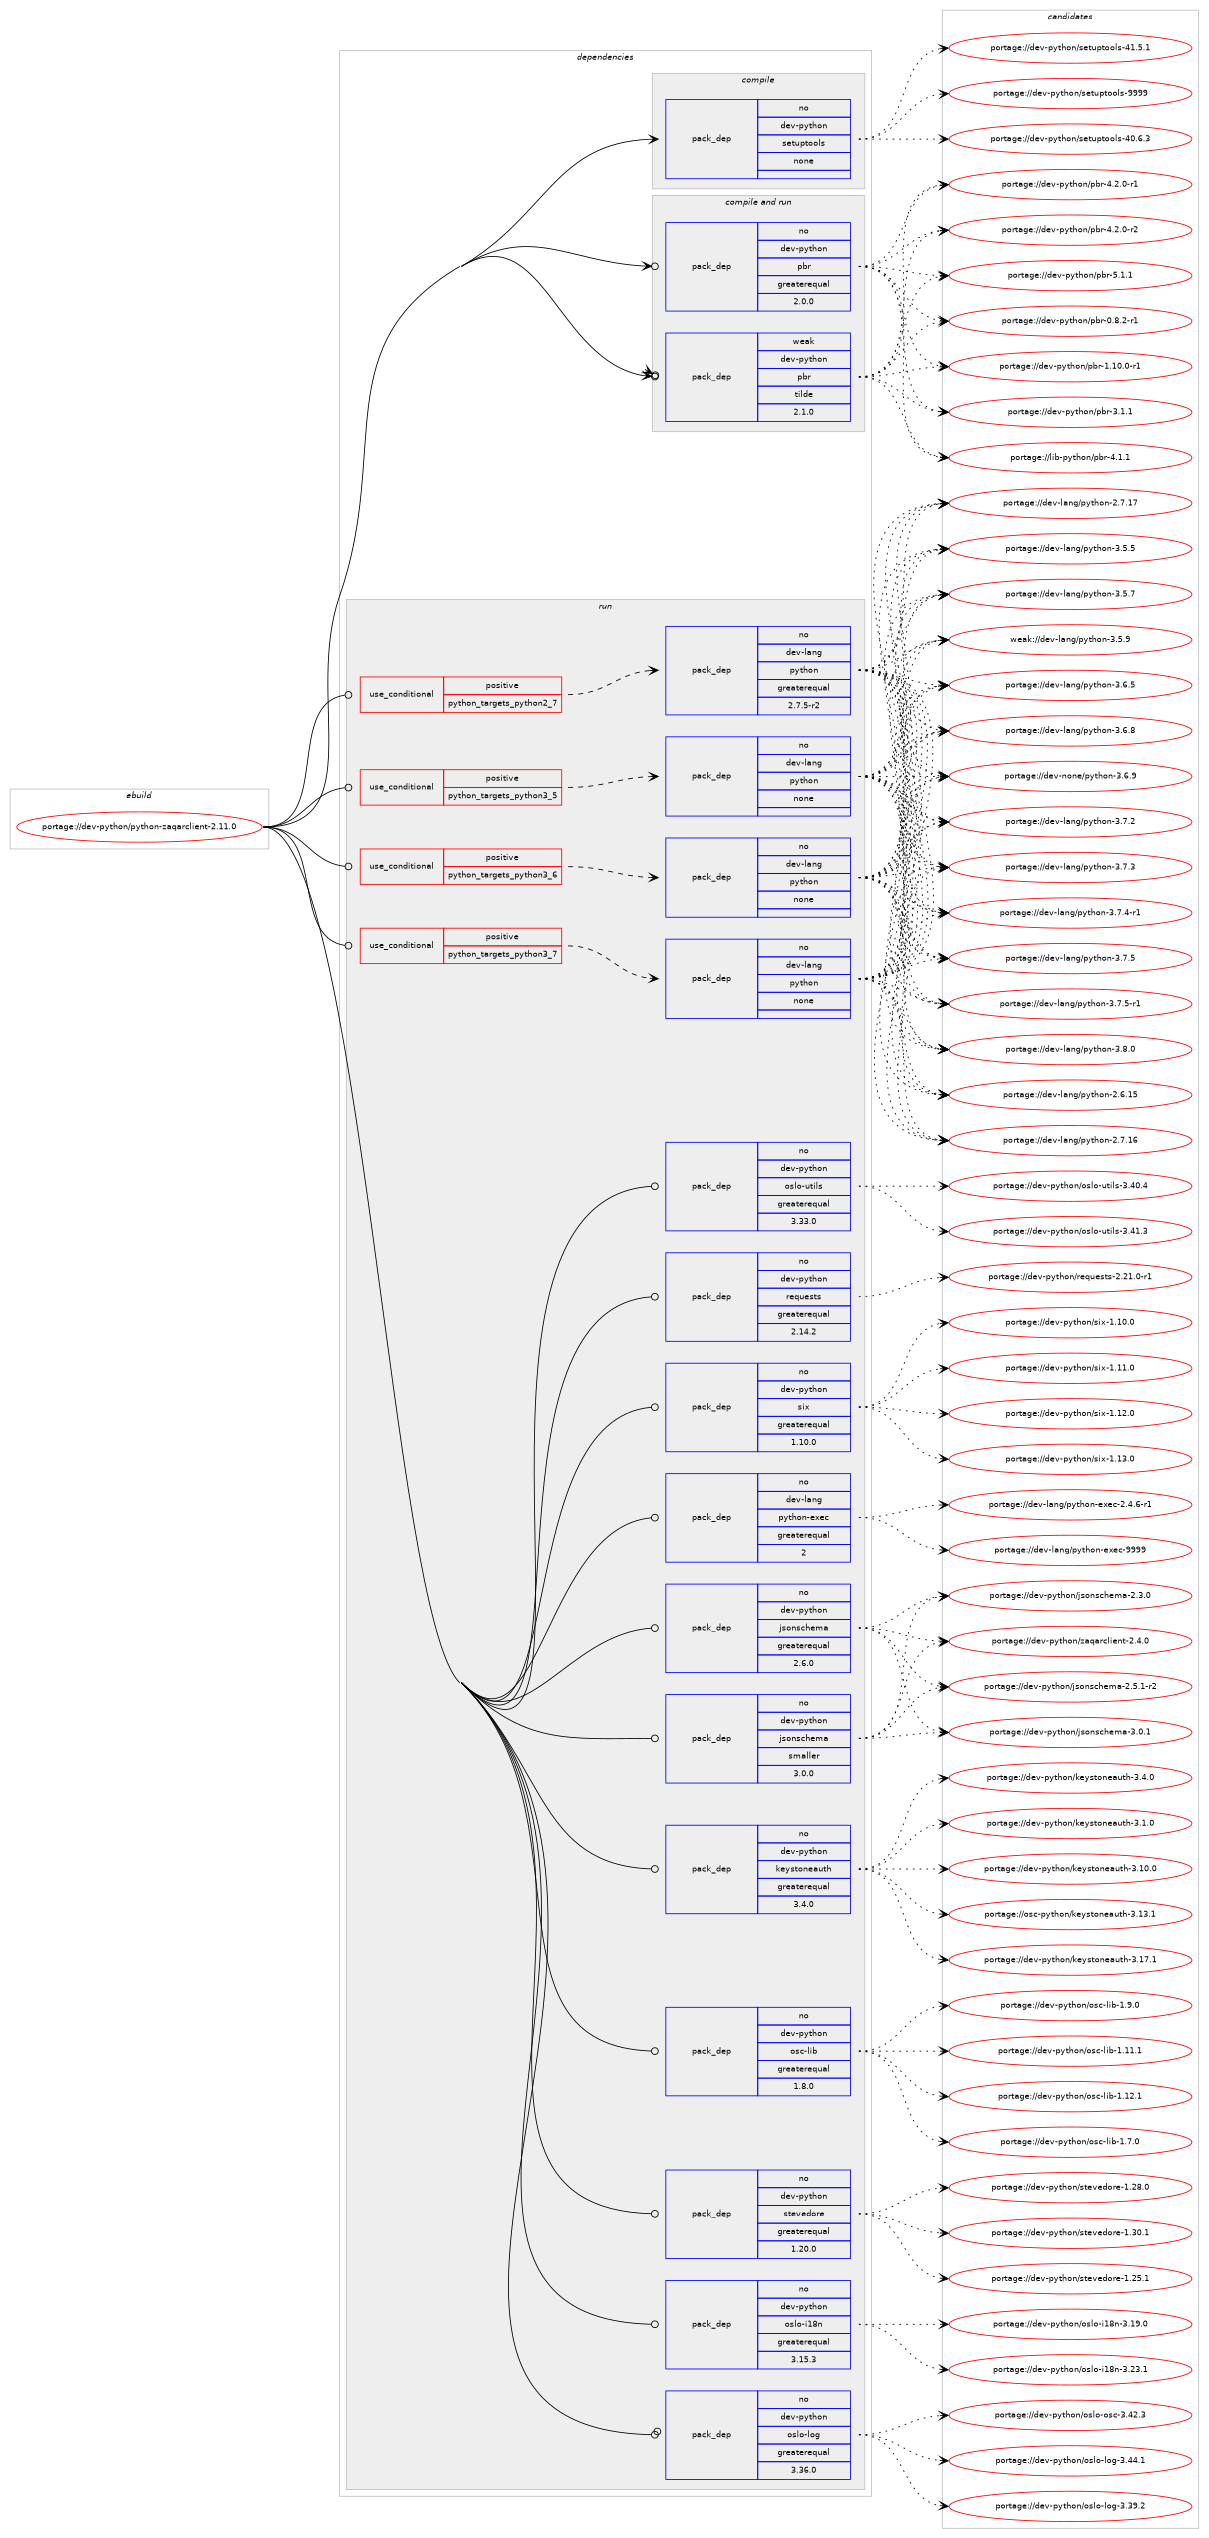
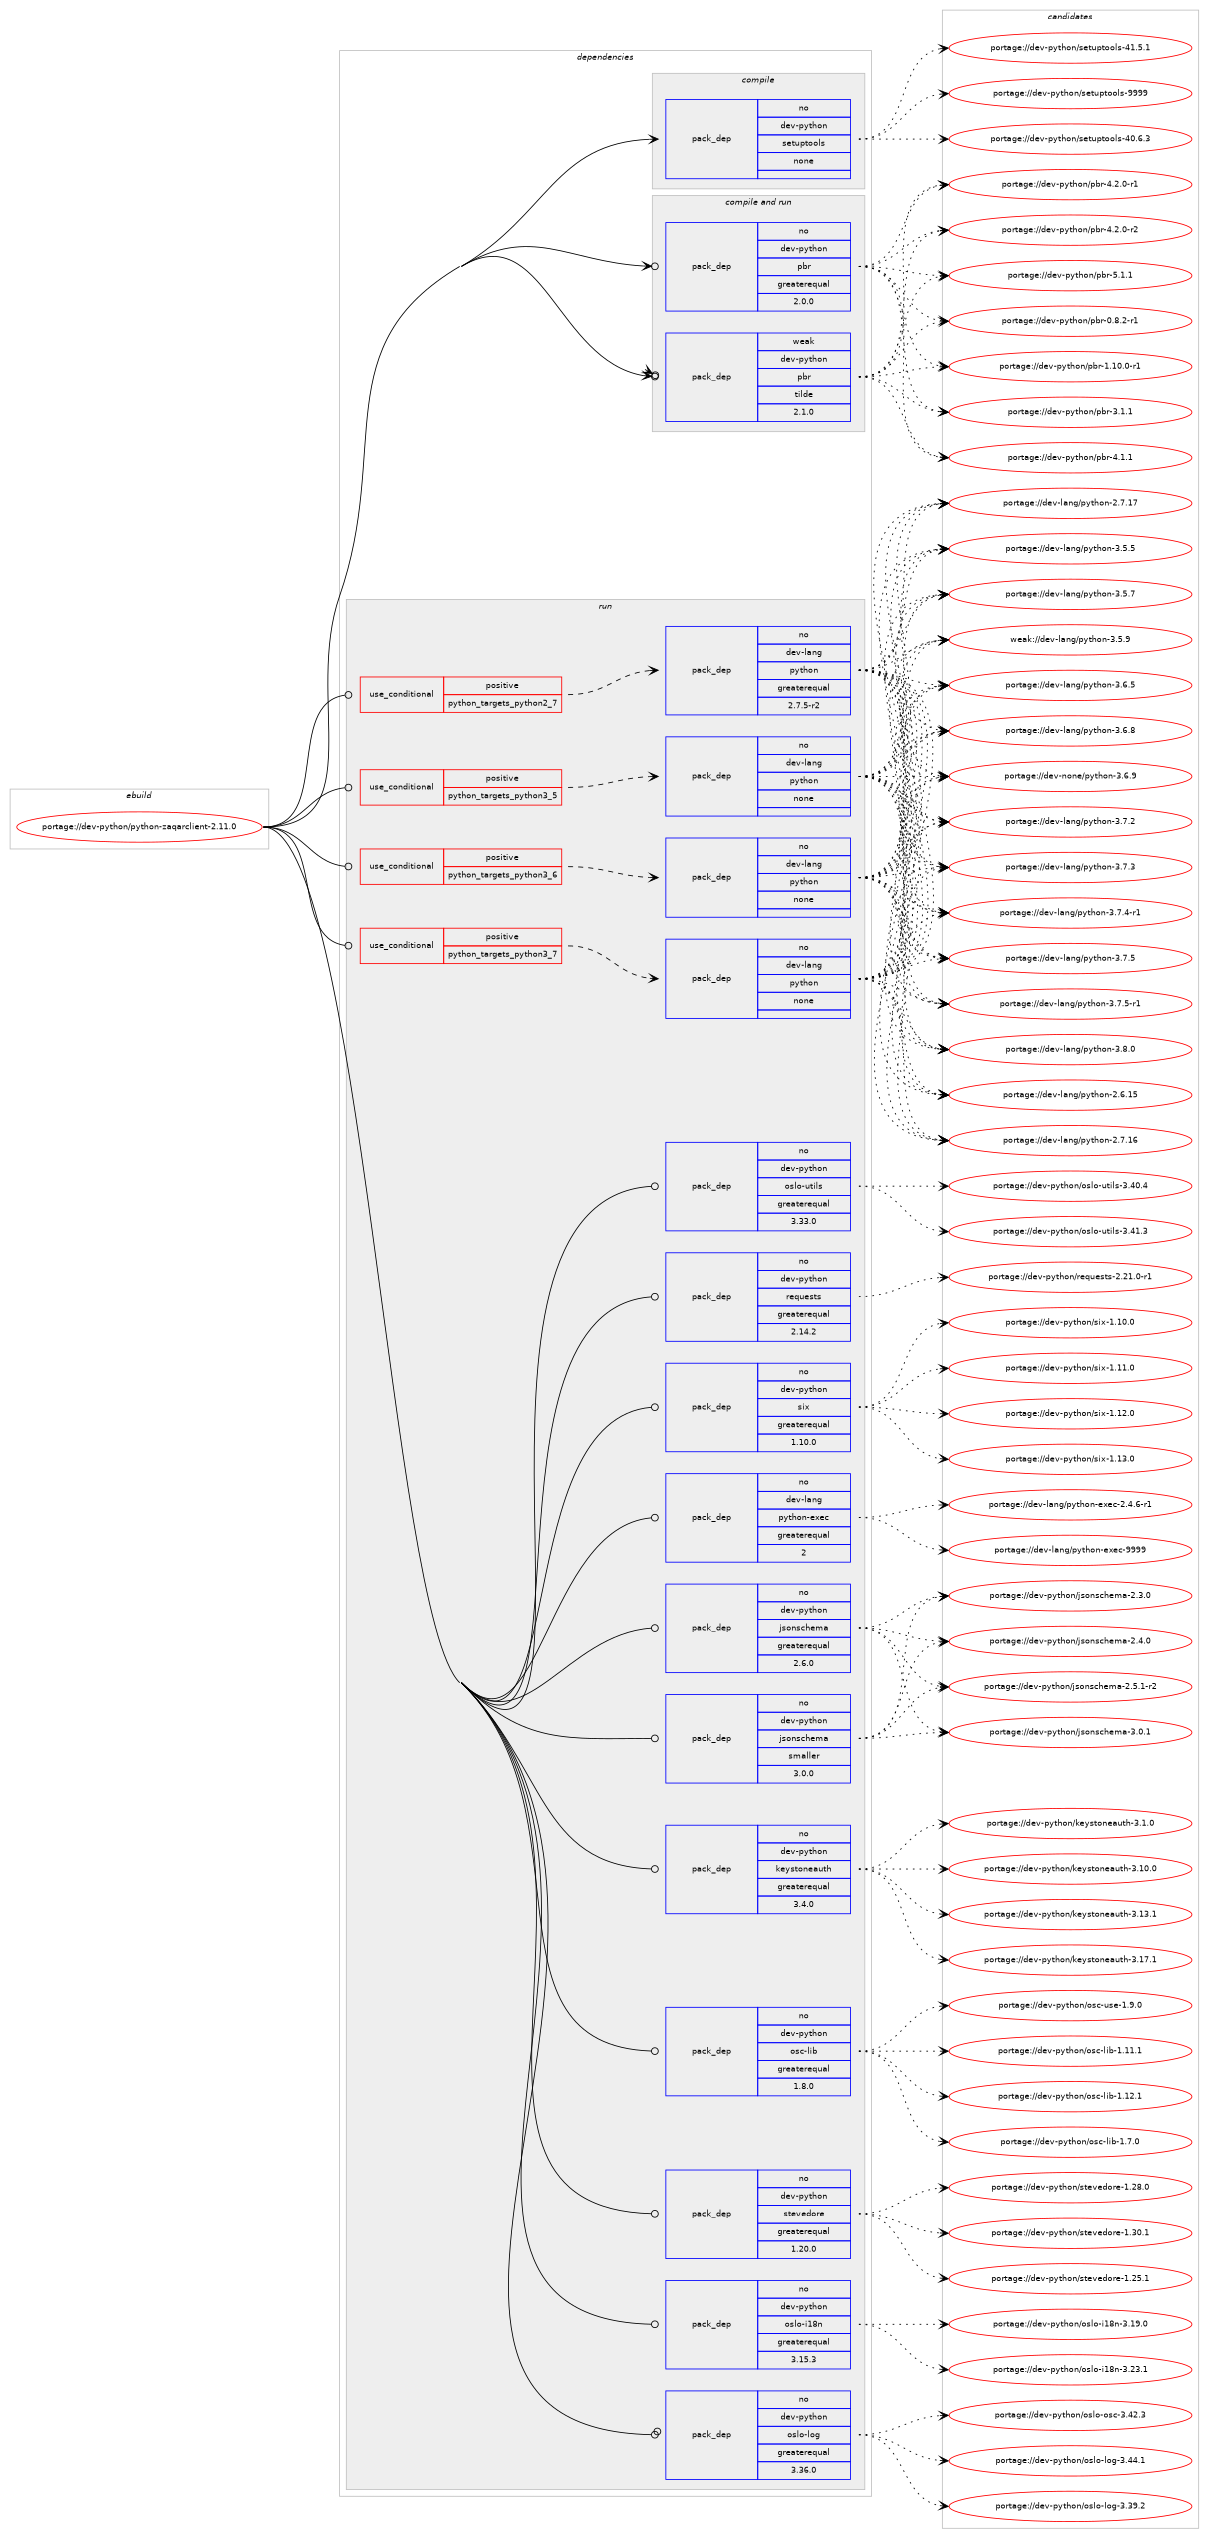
(1071, 458) -> (1071, 458)
(1071, 1641) -> (1071, 1641)
(1071, 1778) -> none
(1071, 1915) -> (1071, 1915)
(1071, 2006) -> (1071, 2006)
